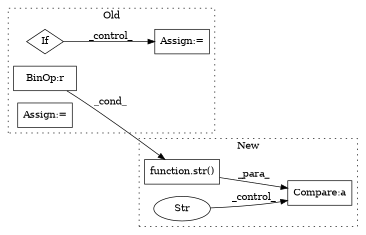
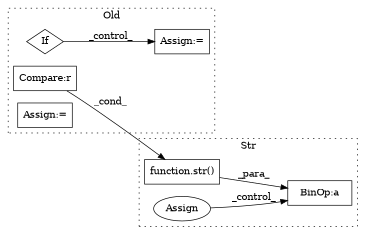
(45, 78) -> (45, 78)
(248, 146) -> (248, 146)
(320, 193) -> (320, 193)
(182, 209) -> (182, 209)
